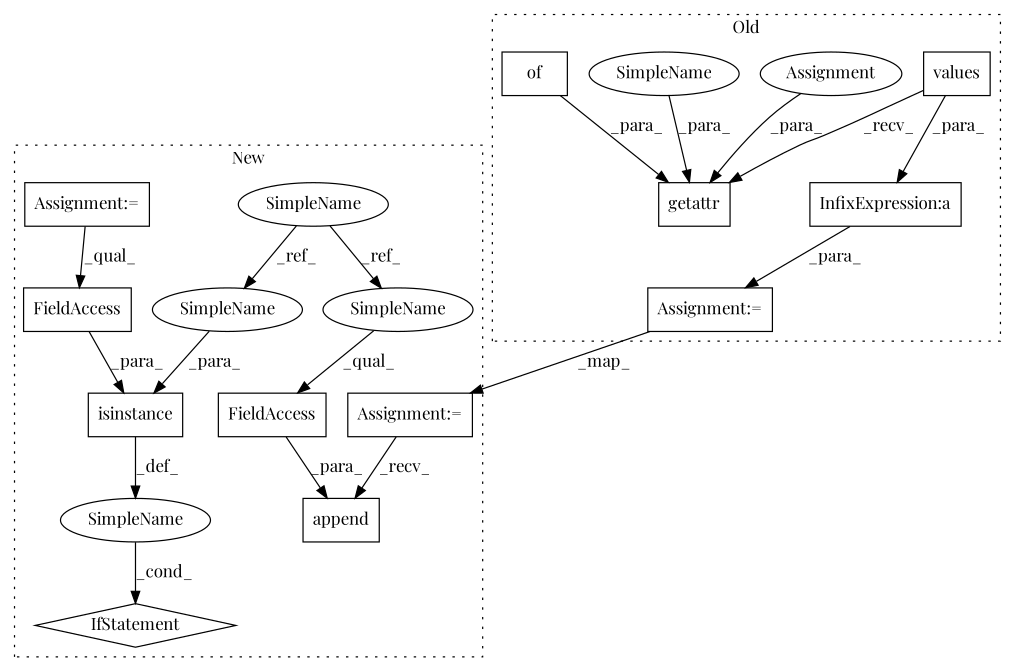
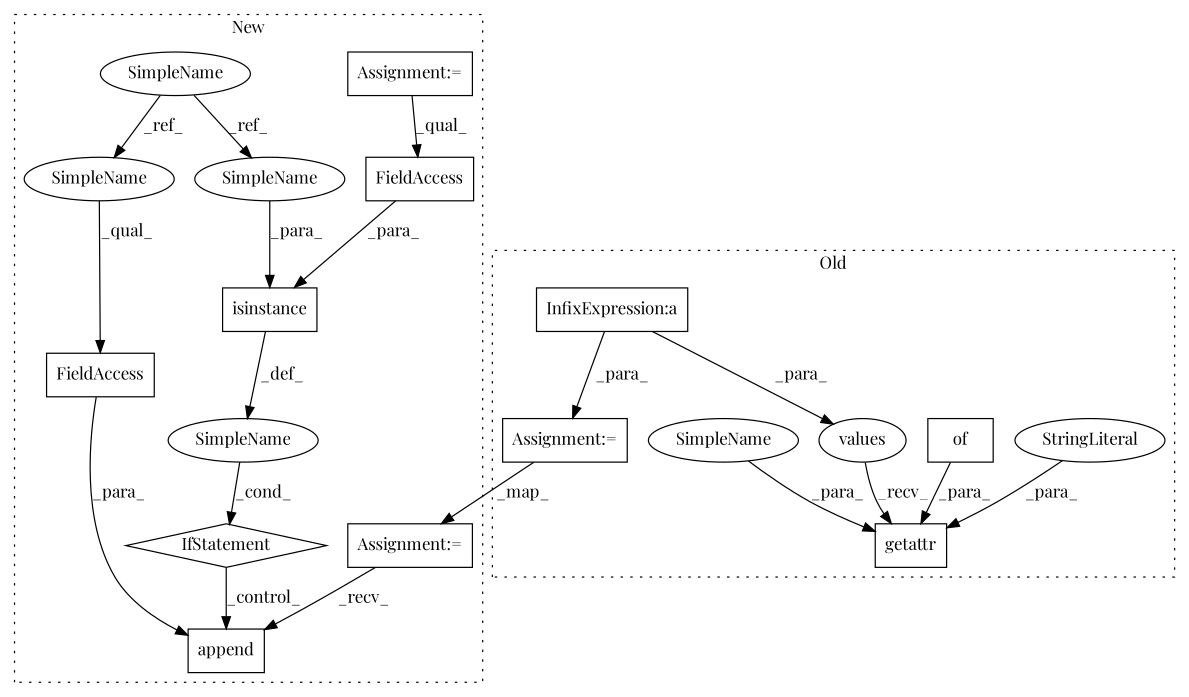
(831, 74) -> (1090, 440)
(957, 74) -> (863, 440)
(924, 134) -> (737, 375)
none -> (226, 592)
